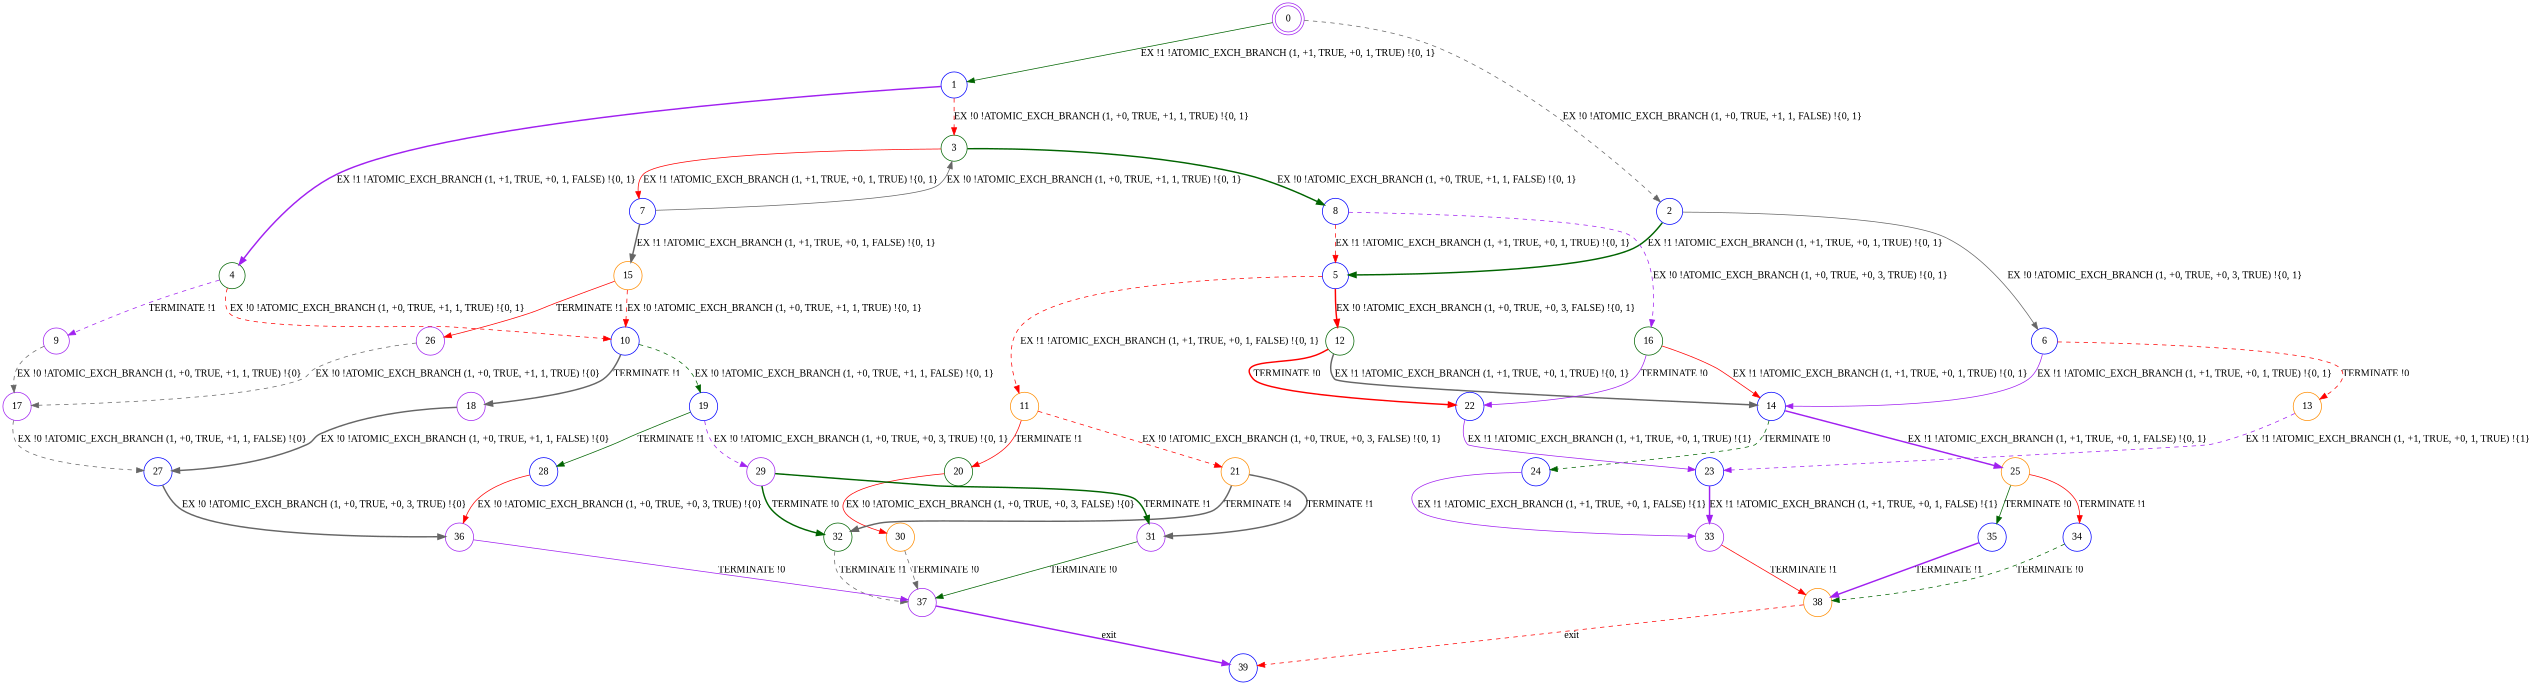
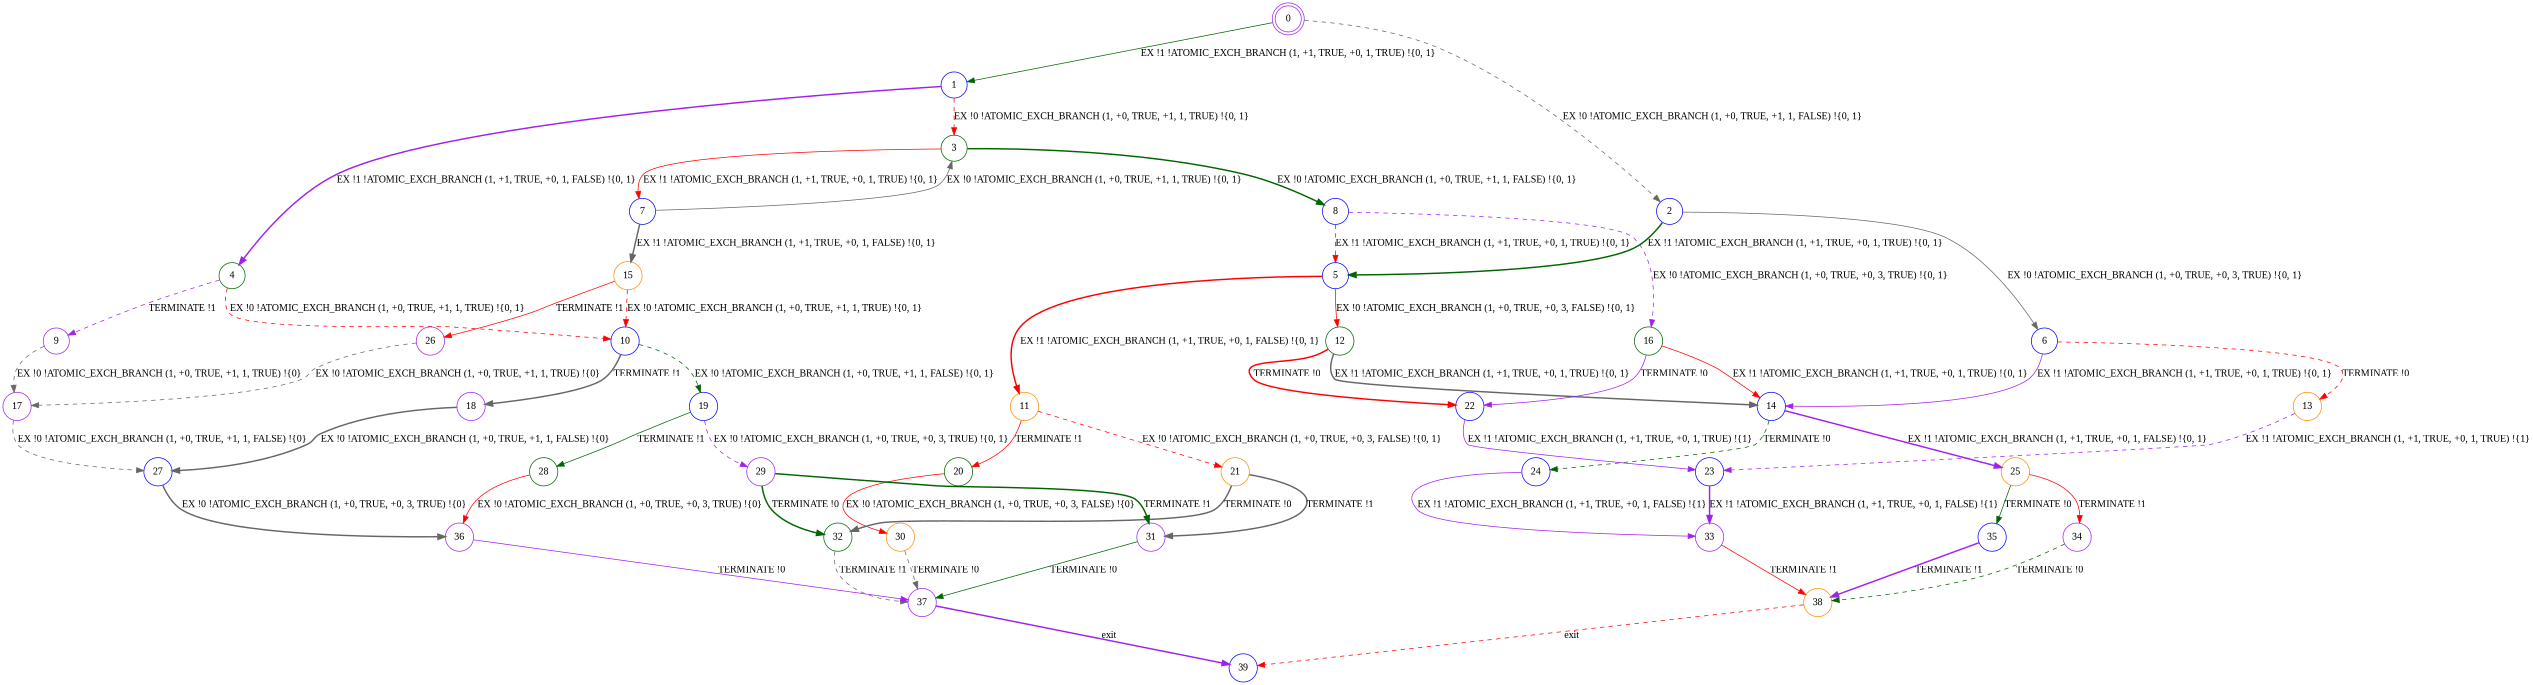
(1137, 288) -> (1137, 288)
(1336, 304) -> (1336, 304)
(544, 472) -> (544, 472)
(1258, 504) -> (1258, 504)
(2077, 537) -> (2077, 537)
